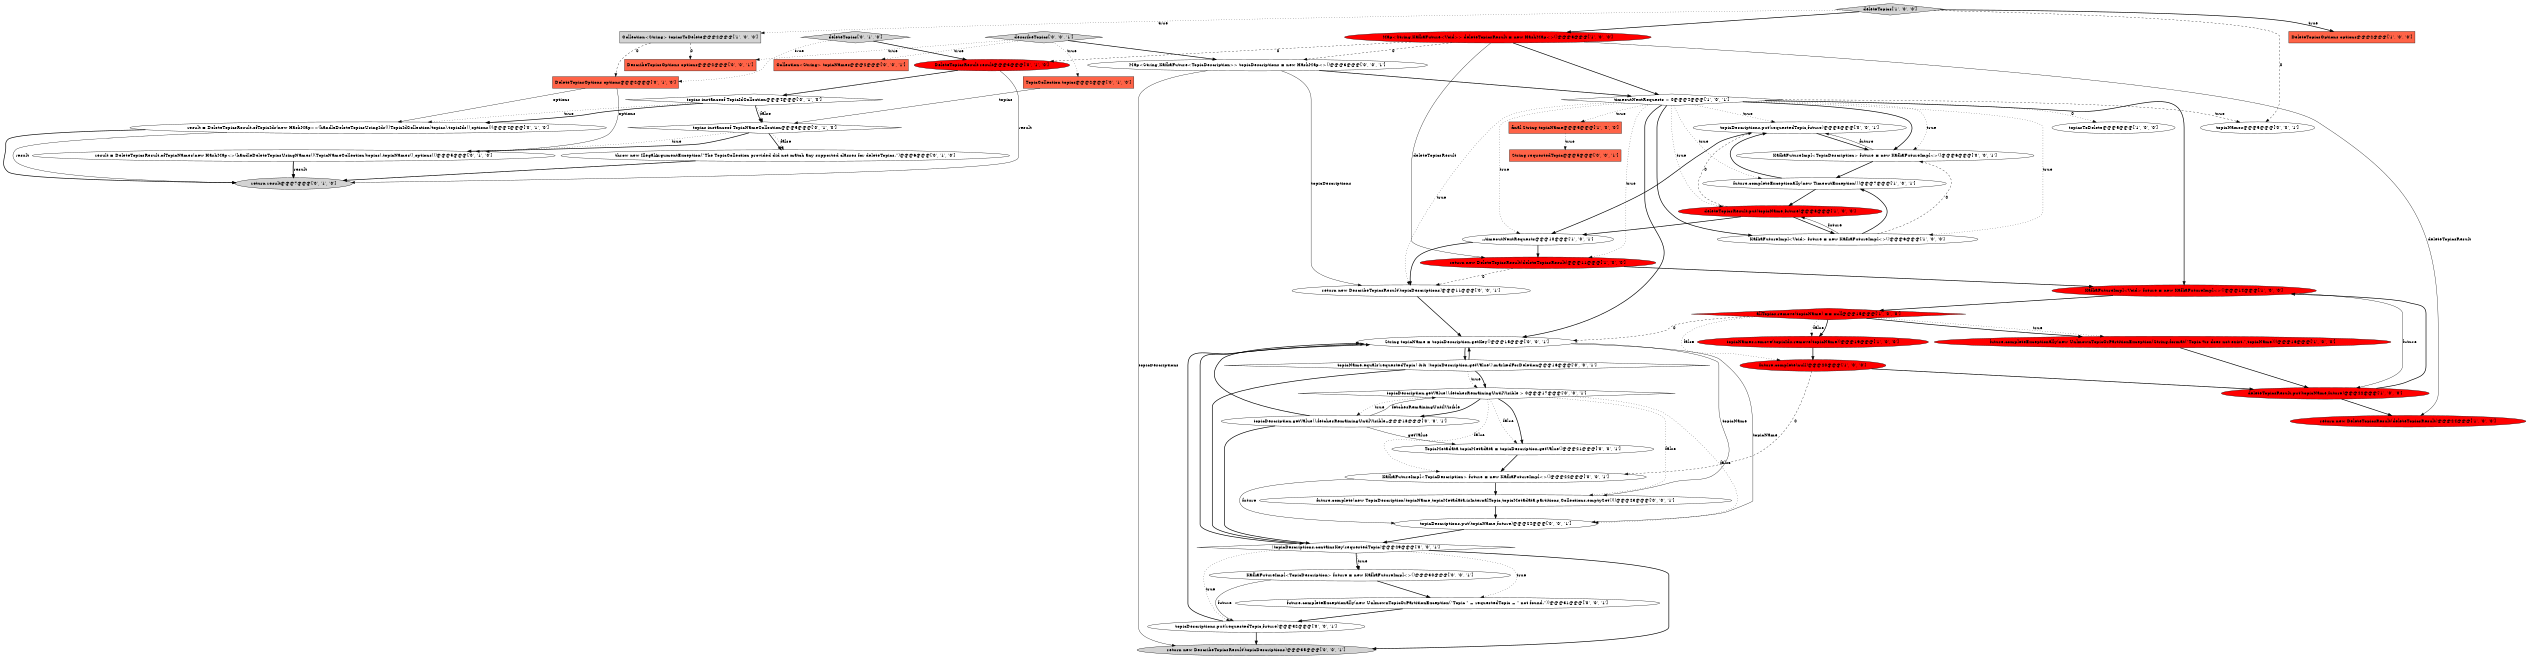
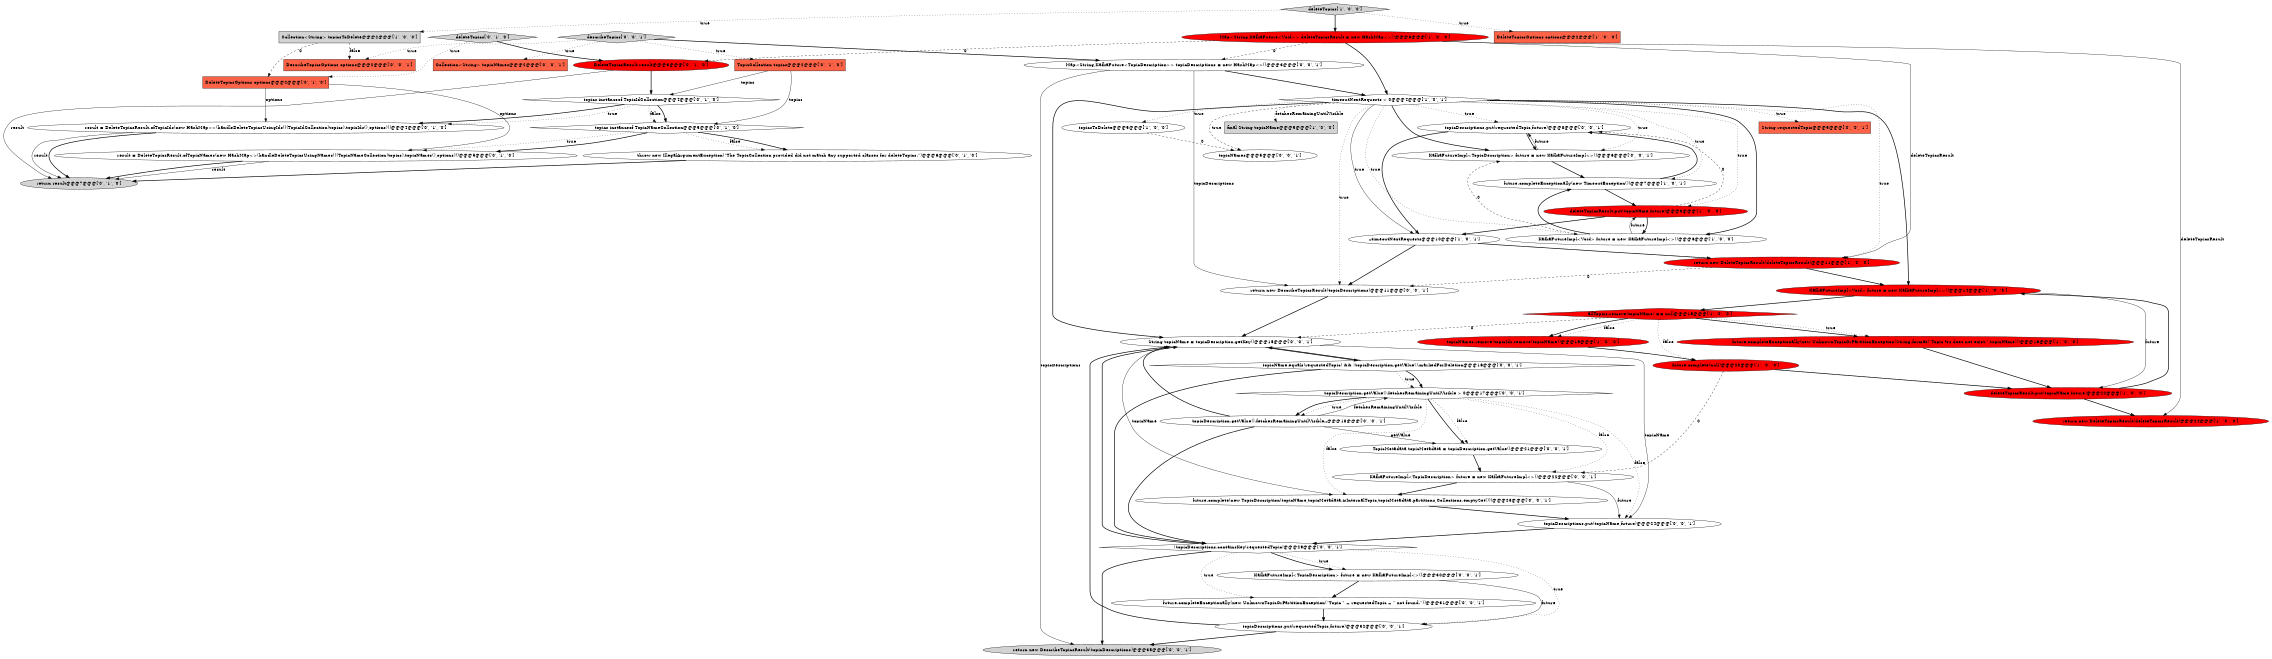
(2136, 13) -> (1434, 22)
(2151, 18) -> (1189, 142)
(692, 51) -> (355, 51)
none -> (720, 82)
(1621, 114) -> (1310, 114)
(2073, 114) -> (1199, 114)
(1505, 122) -> (1356, 176)
(1565, 128) -> (1281, 128)
(1565, 140) -> (1641, 104)
